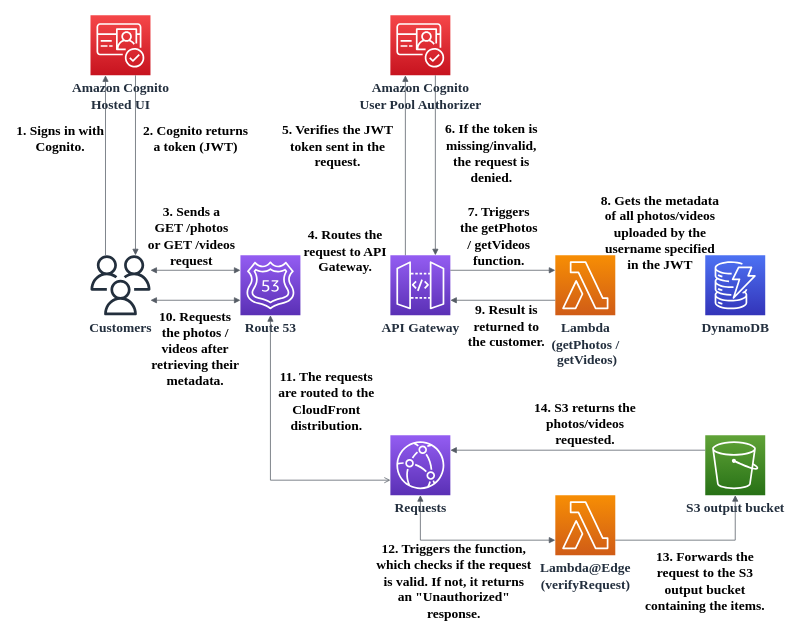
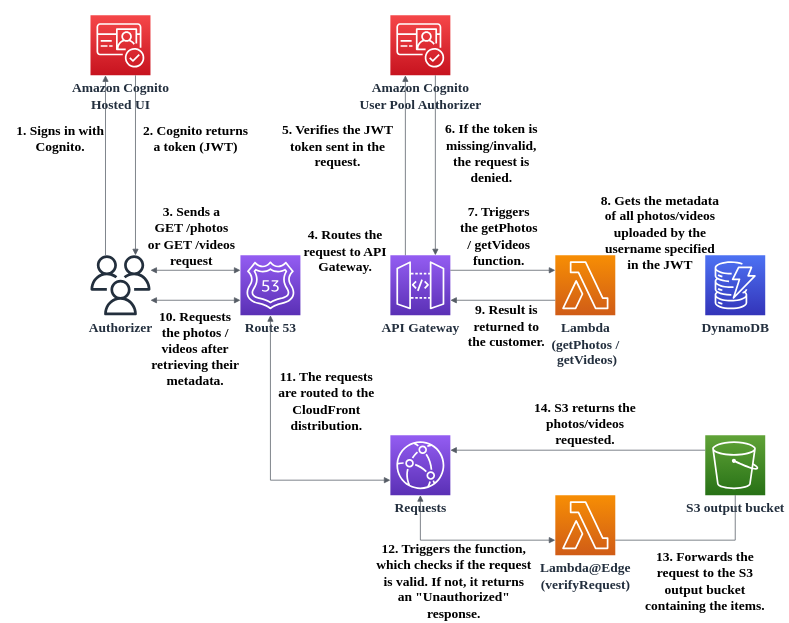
(121, 329) -> (121, 329)
(385, 480) -> (383, 480)
(735, 502) -> (735, 499)
